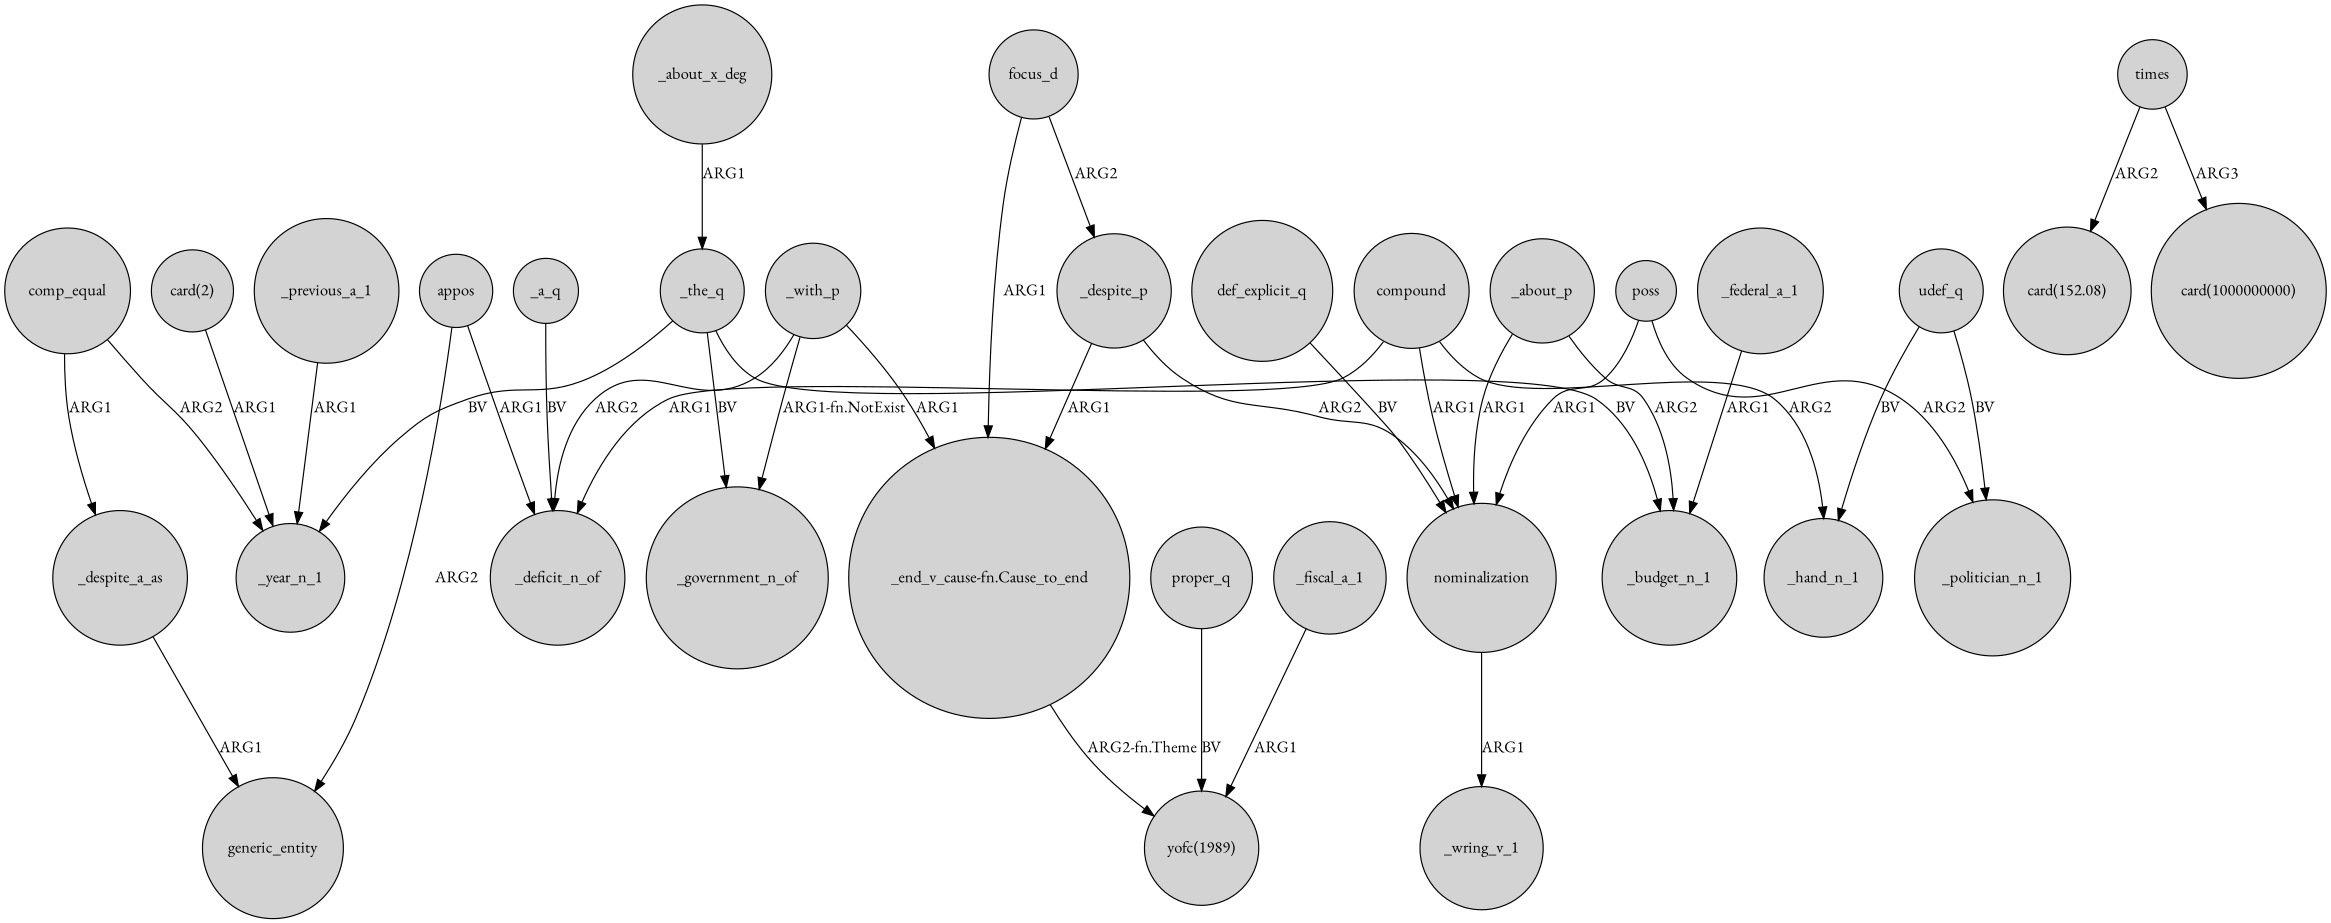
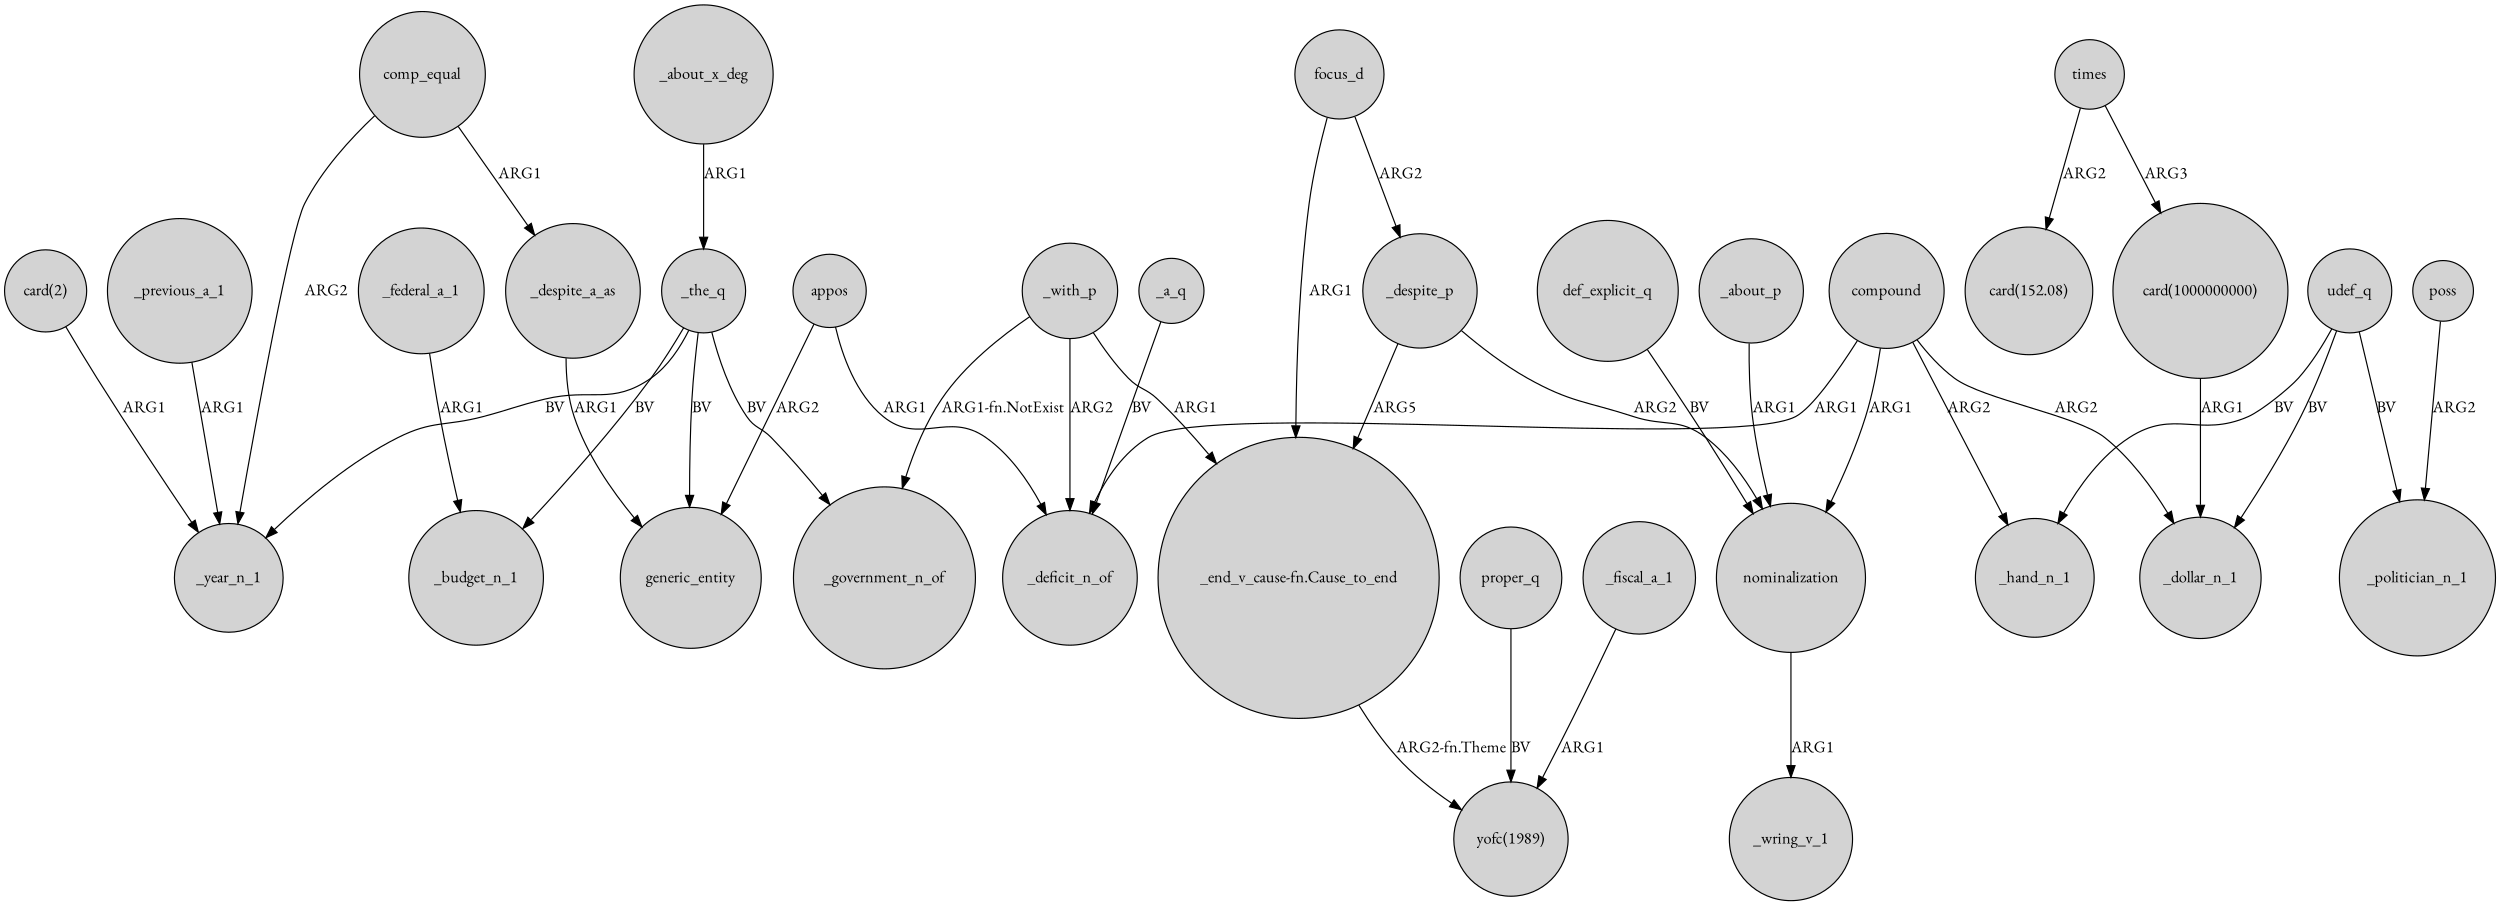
(1554, 398) -> none
(1645, 401) -> none
(1089, 408) -> (1395, 408)
none -> (691, 414)
none -> (2200, 578)
